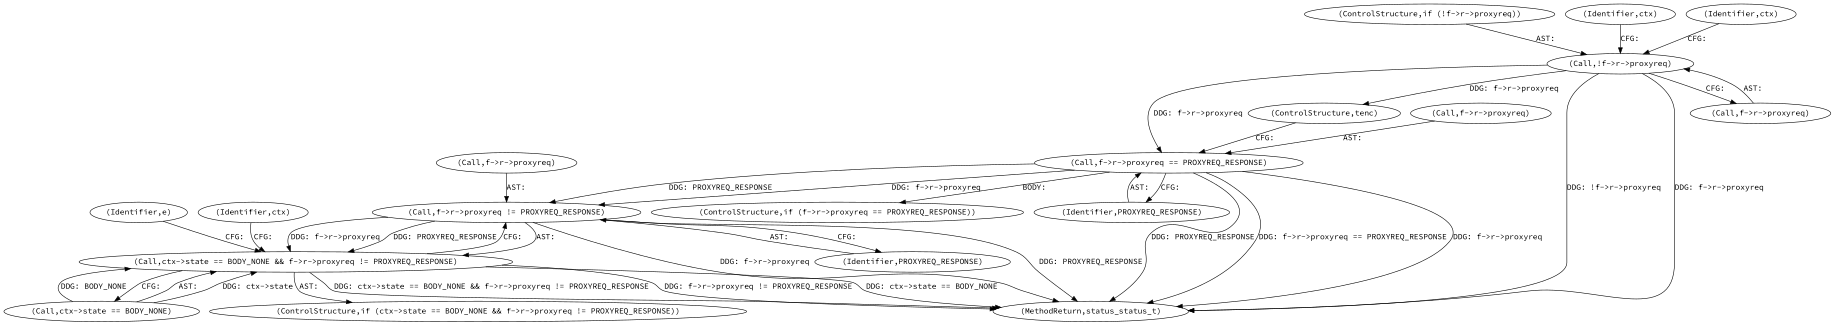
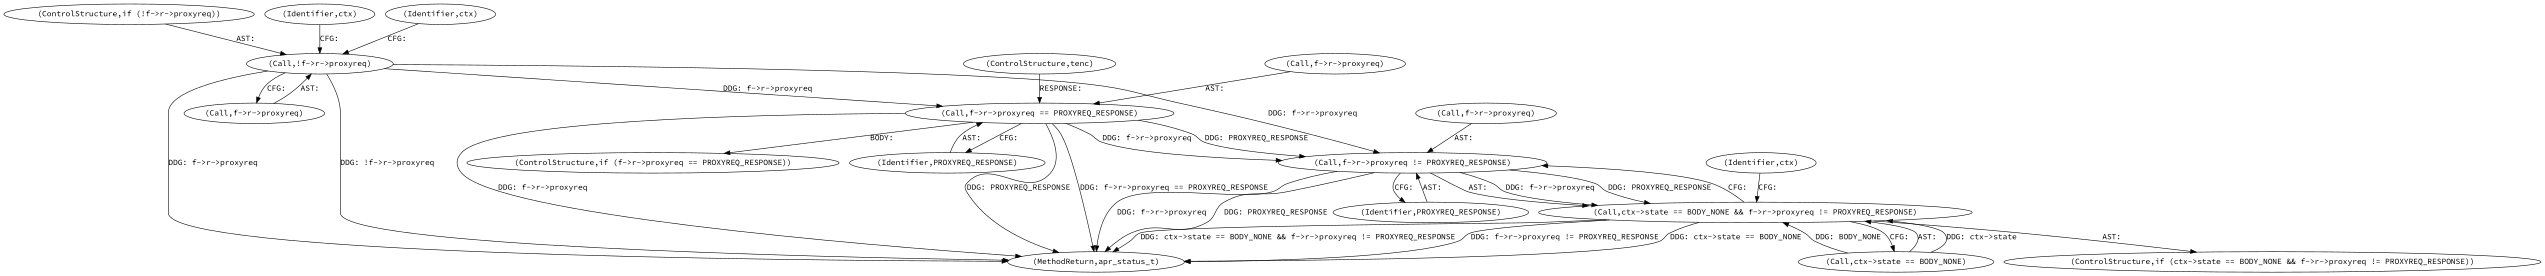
(1467, 85) -> (887, 73)
(1267, 138) -> (1063, 89)
(139, 212) -> none
(1091, 311) -> (1096, 262)
